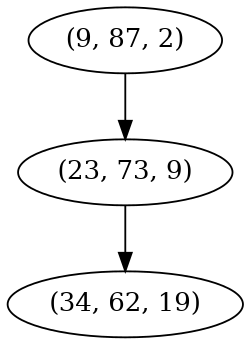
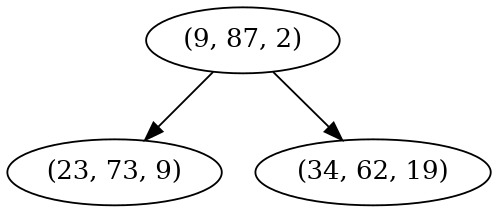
(125, 229) -> (301, 99)
